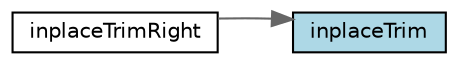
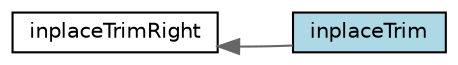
(245, 18) -> (266, 46)
